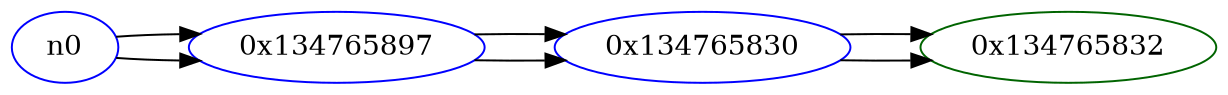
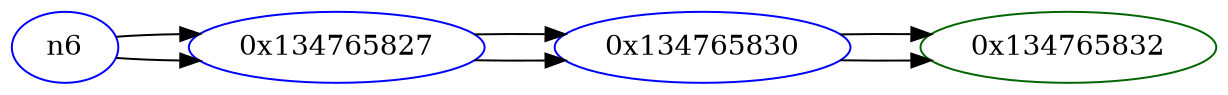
(65, 47) -> (65, 47)
(337, 47) -> (337, 47)
